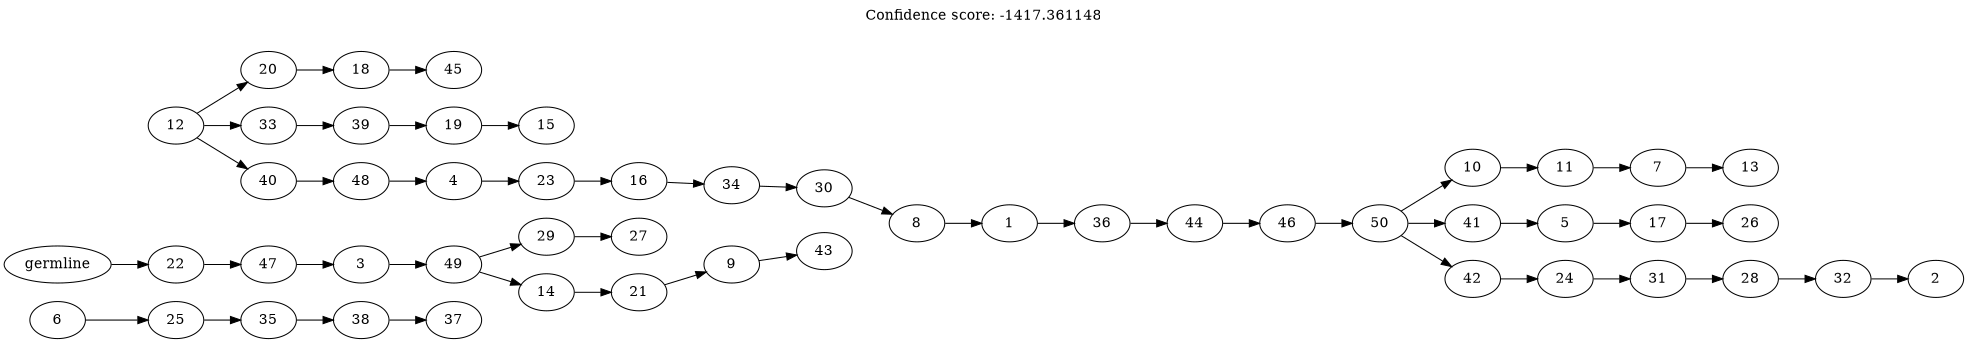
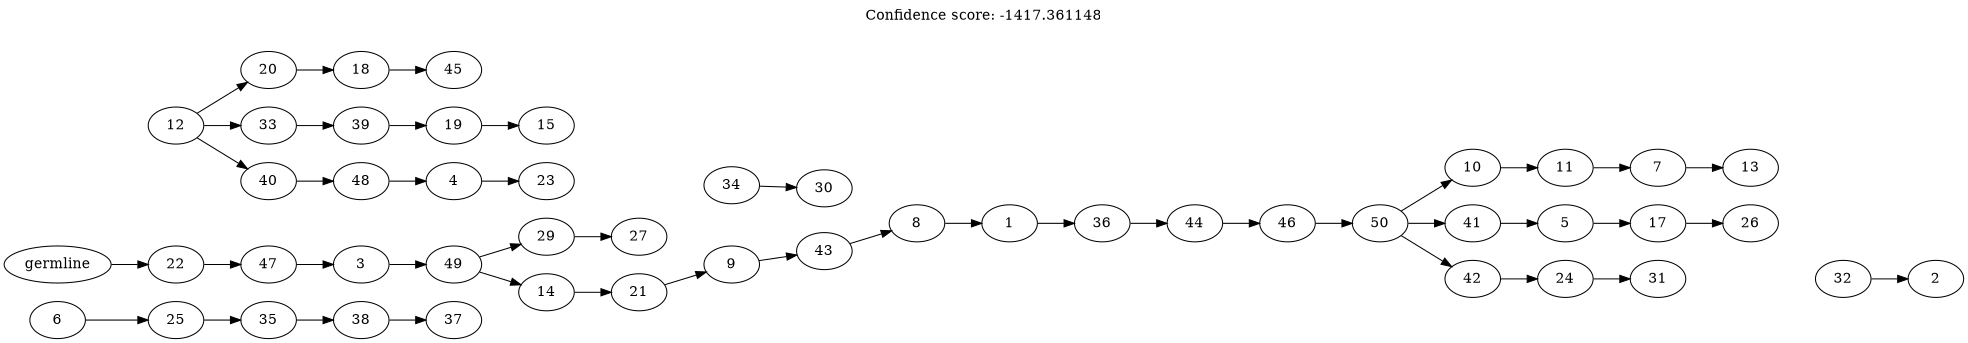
(639, 181) -> none
(866, 204) -> (866, 239)
(1751, 279) -> none
